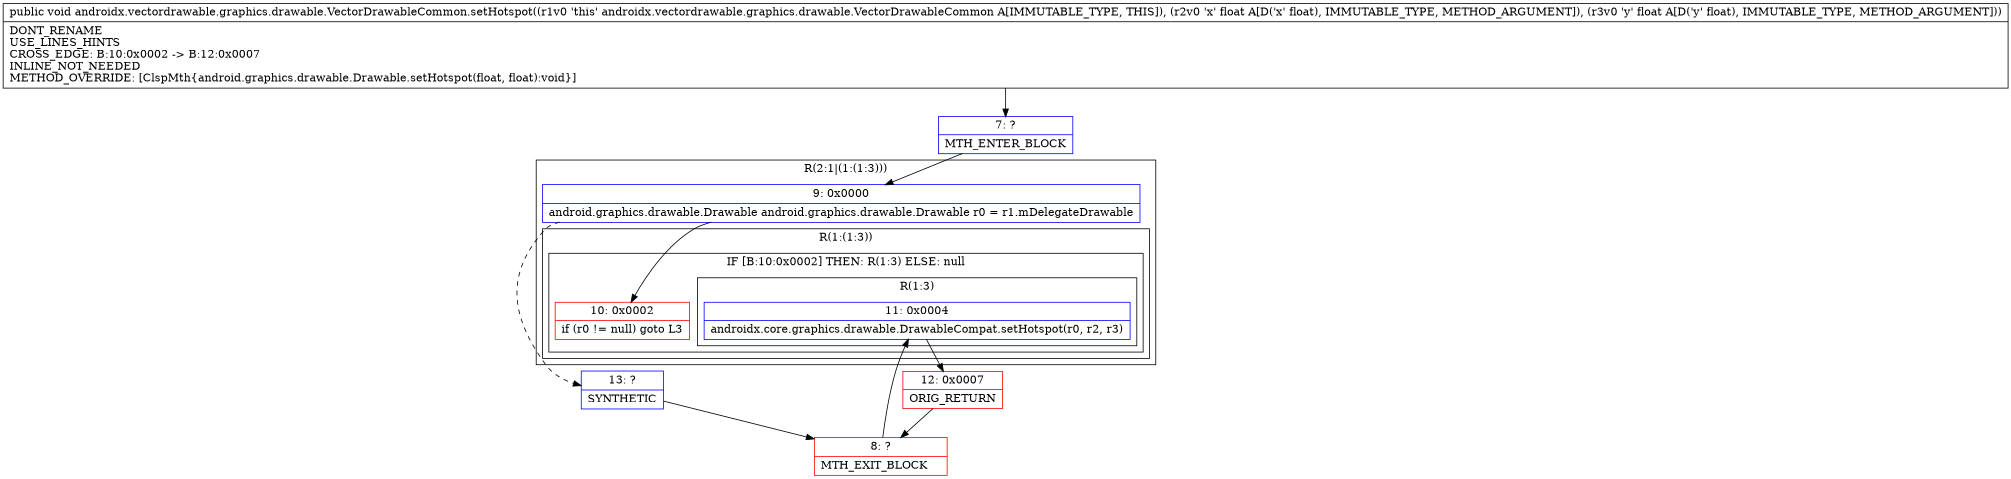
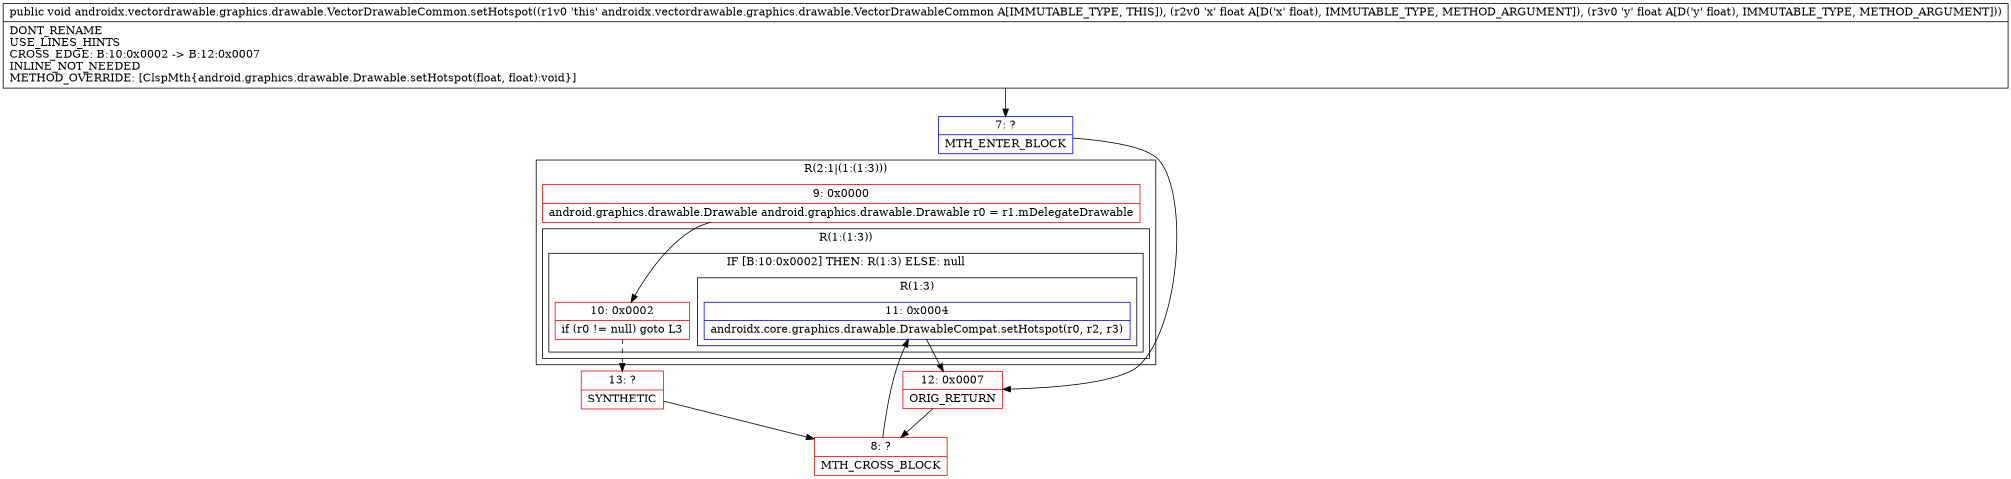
(928, 168) -> (1172, 286)
(841, 203) -> (841, 203)
(518, 305) -> (622, 347)
(622, 390) -> (622, 390)
(874, 465) -> (881, 465)
